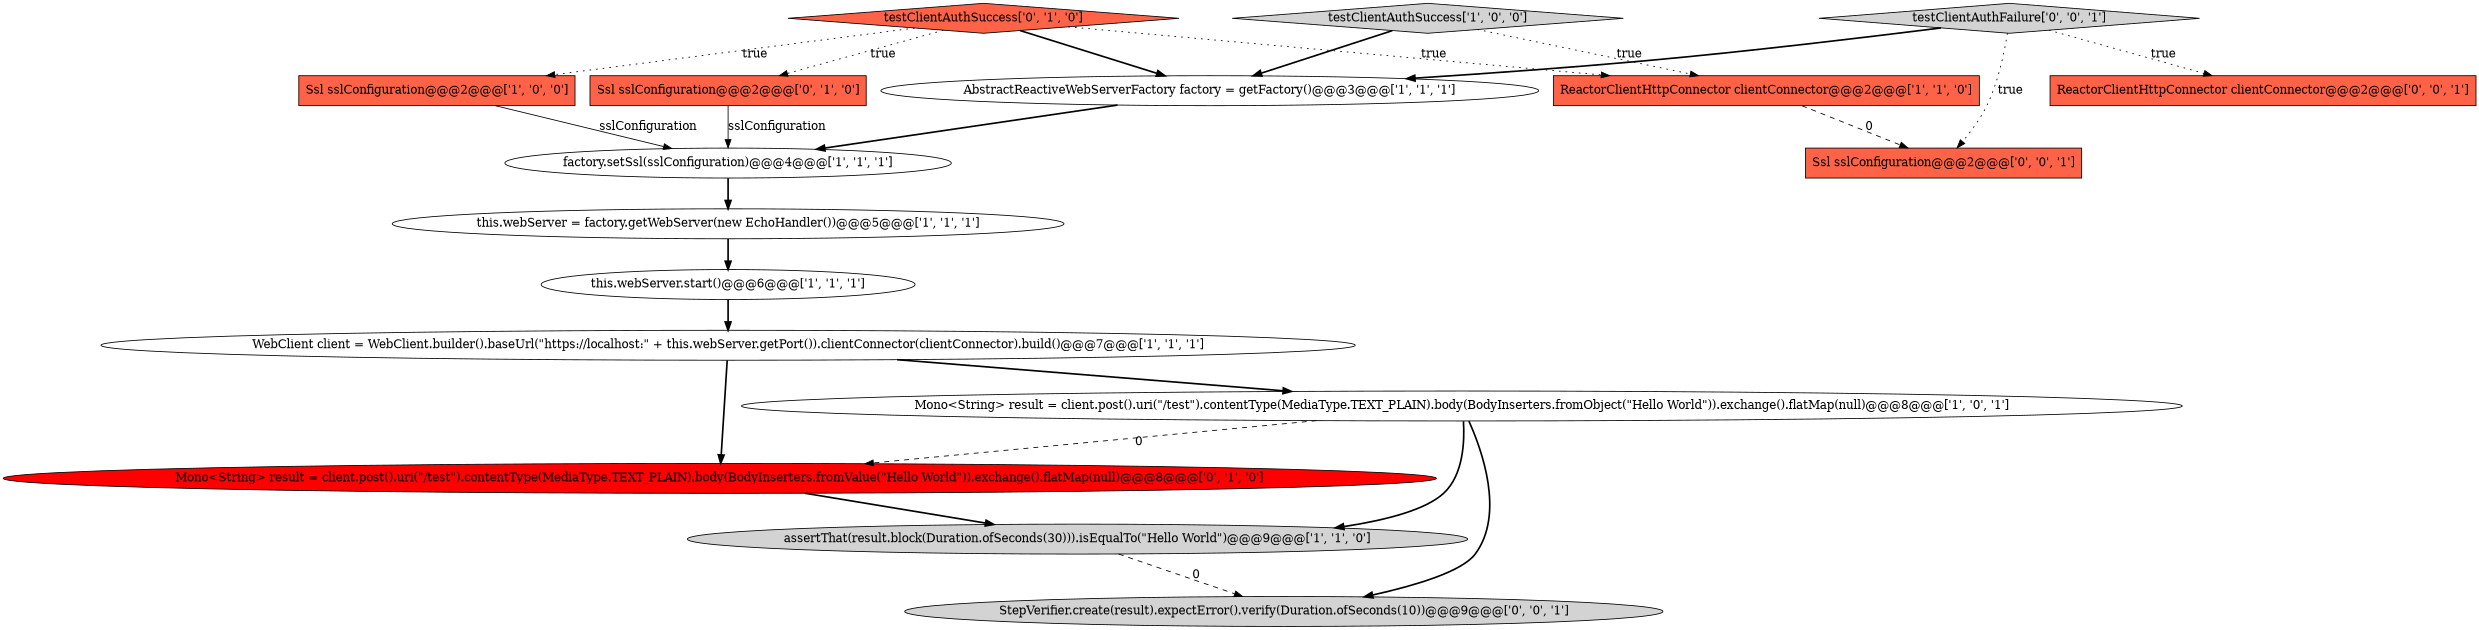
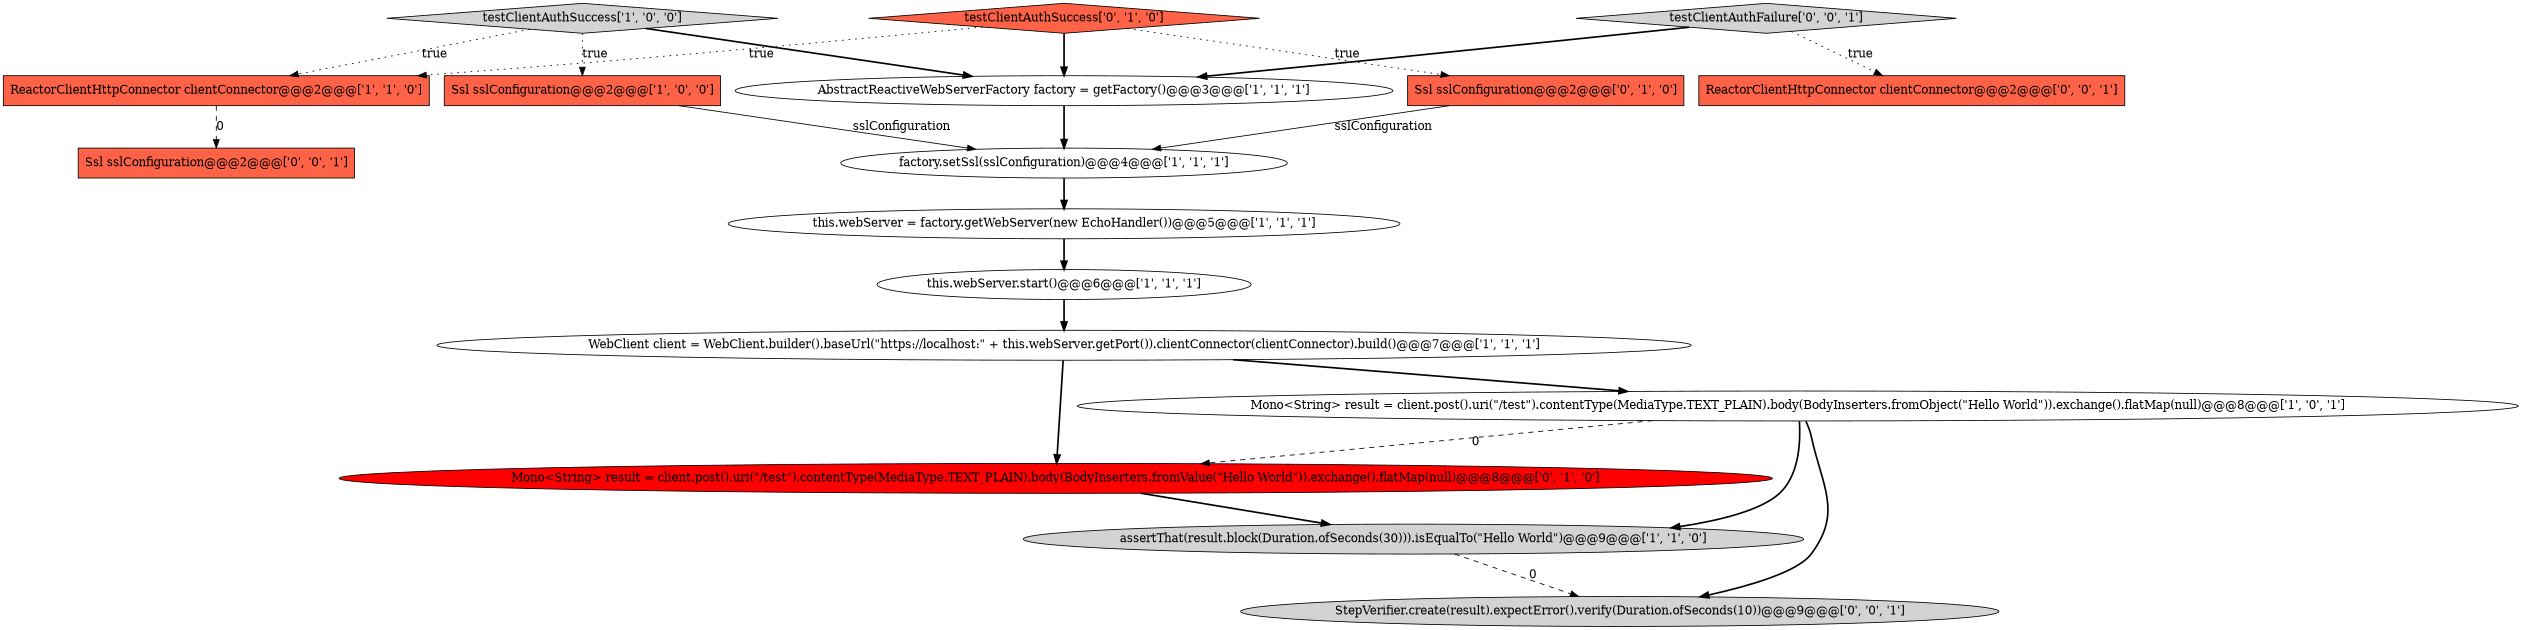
(735, 51) -> (582, 50)
(1993, 91) -> none
